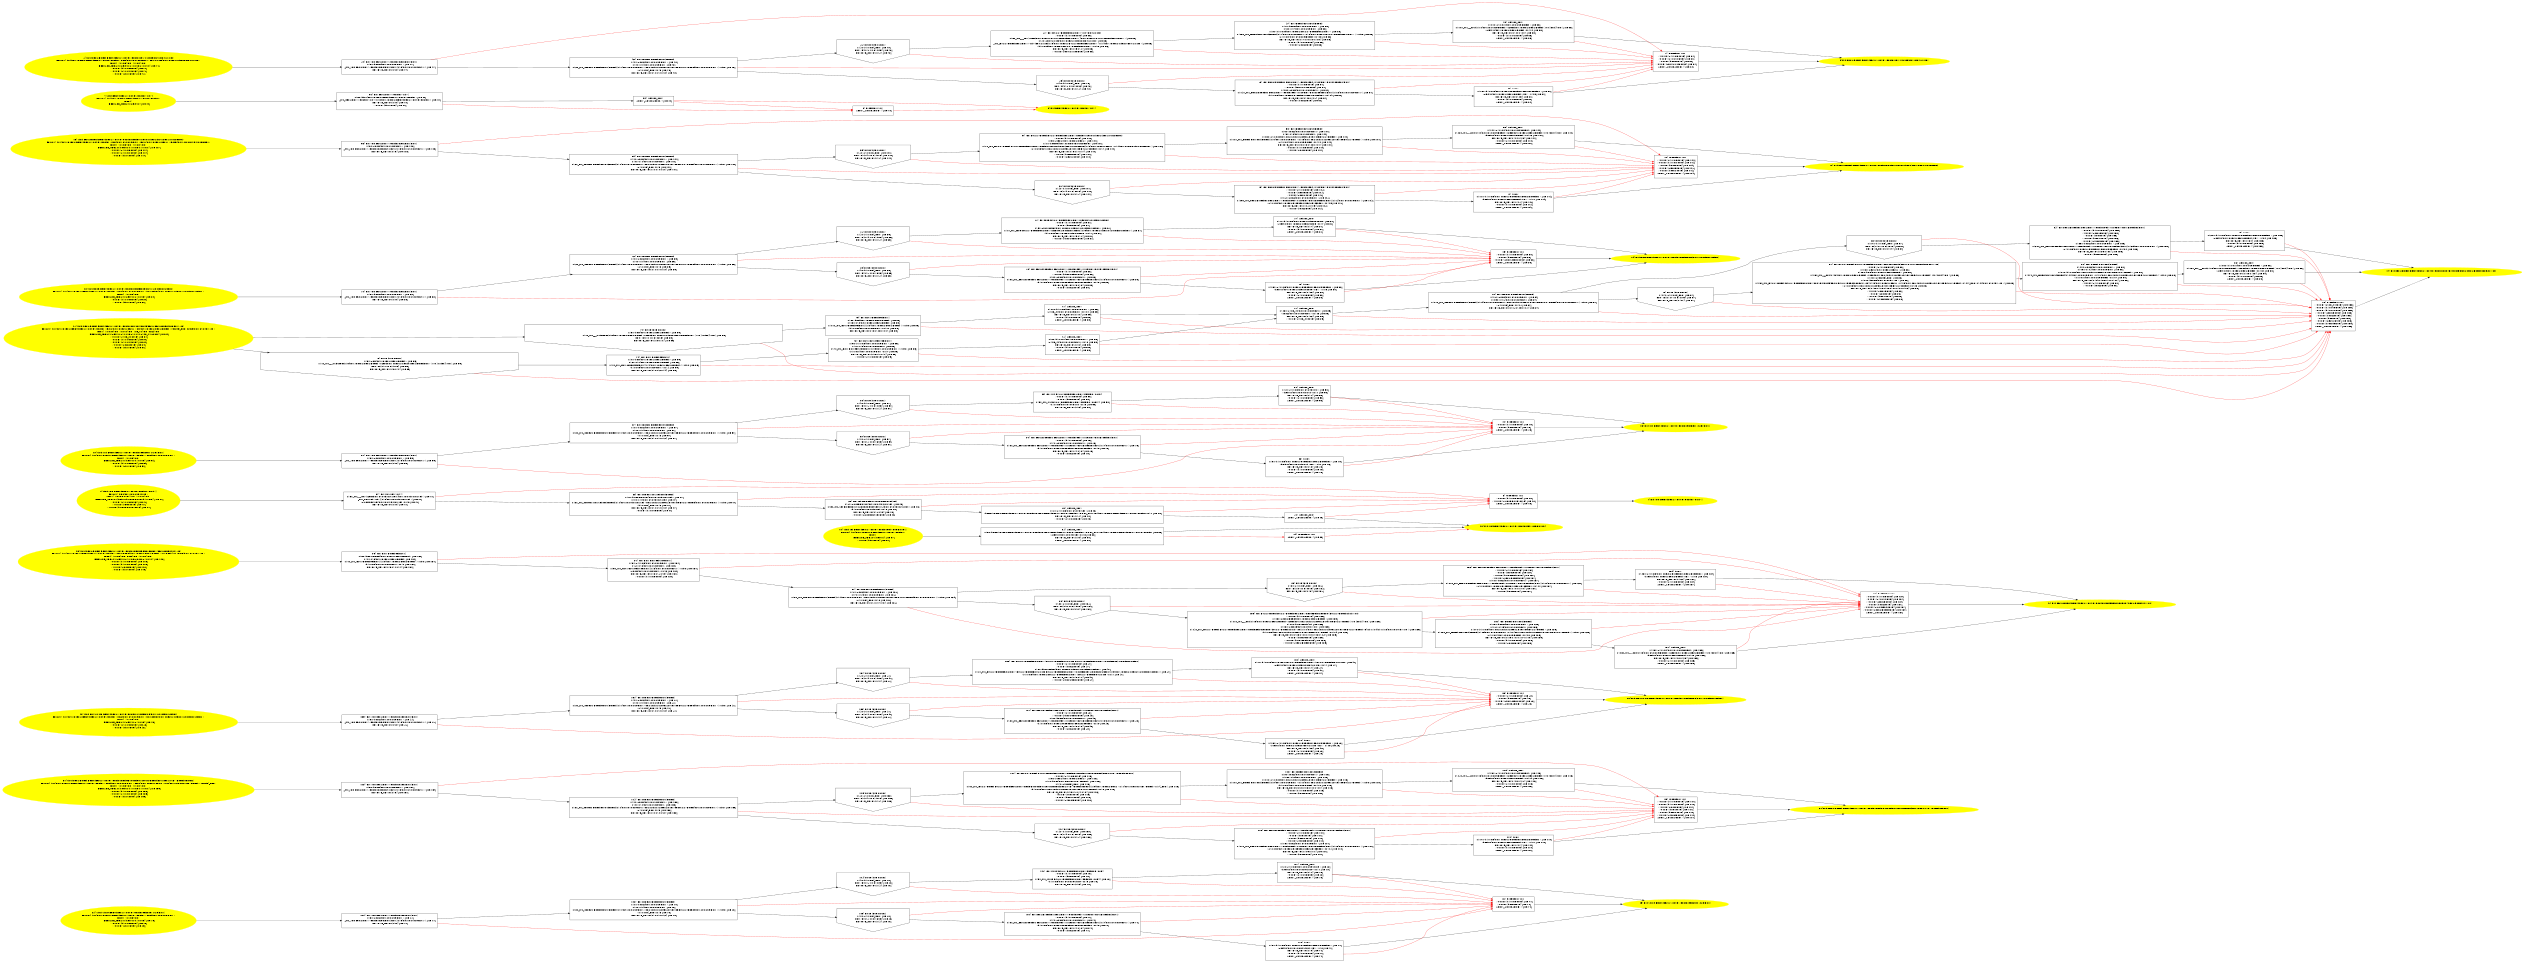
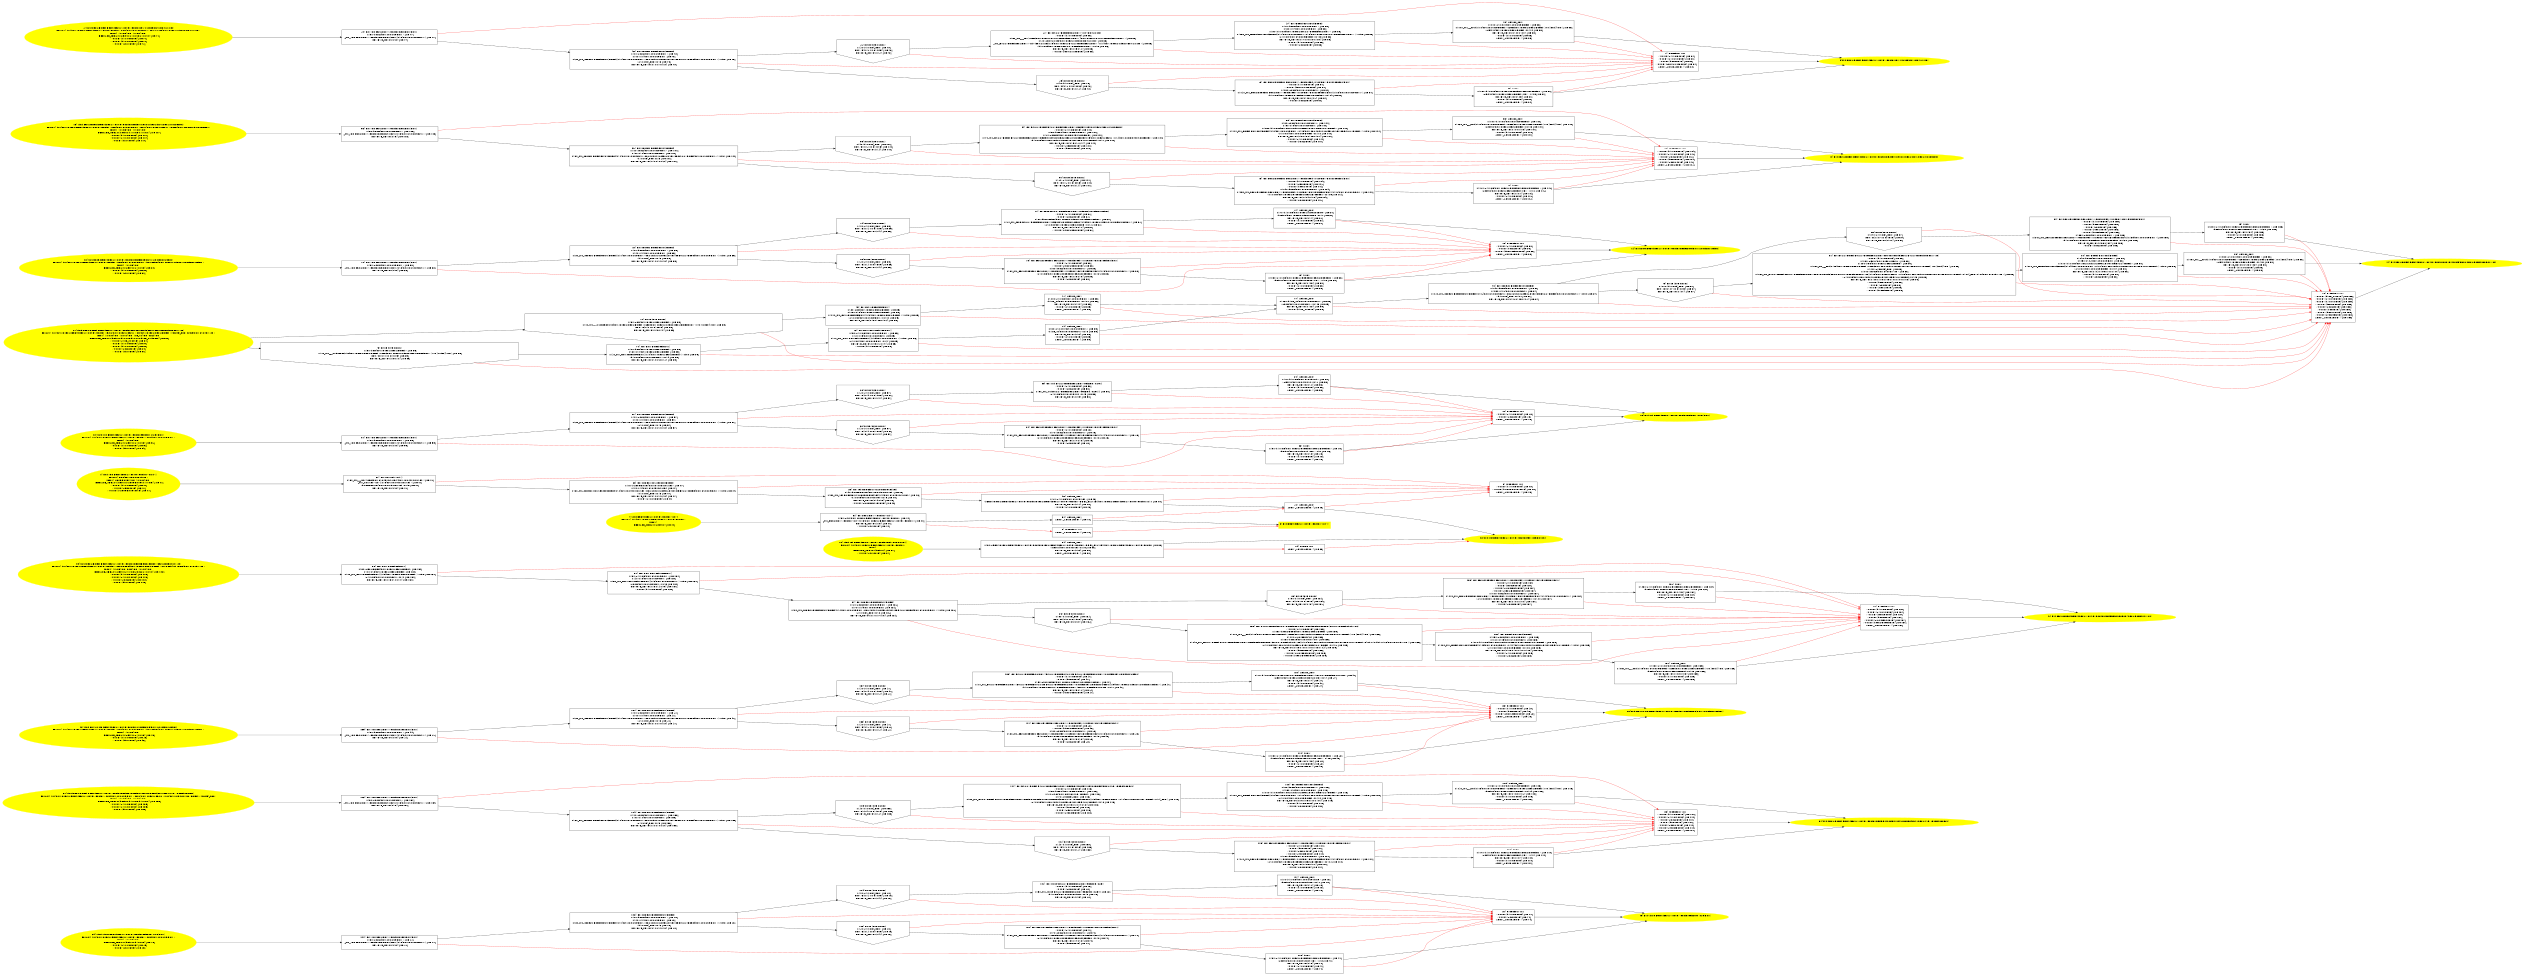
(855, 102) -> (1185, 522)
(762, 106) -> (1188, 514)
(1072, 109) -> (1305, 525)
(1676, 501) -> none
(1305, 537) -> (1305, 549)
